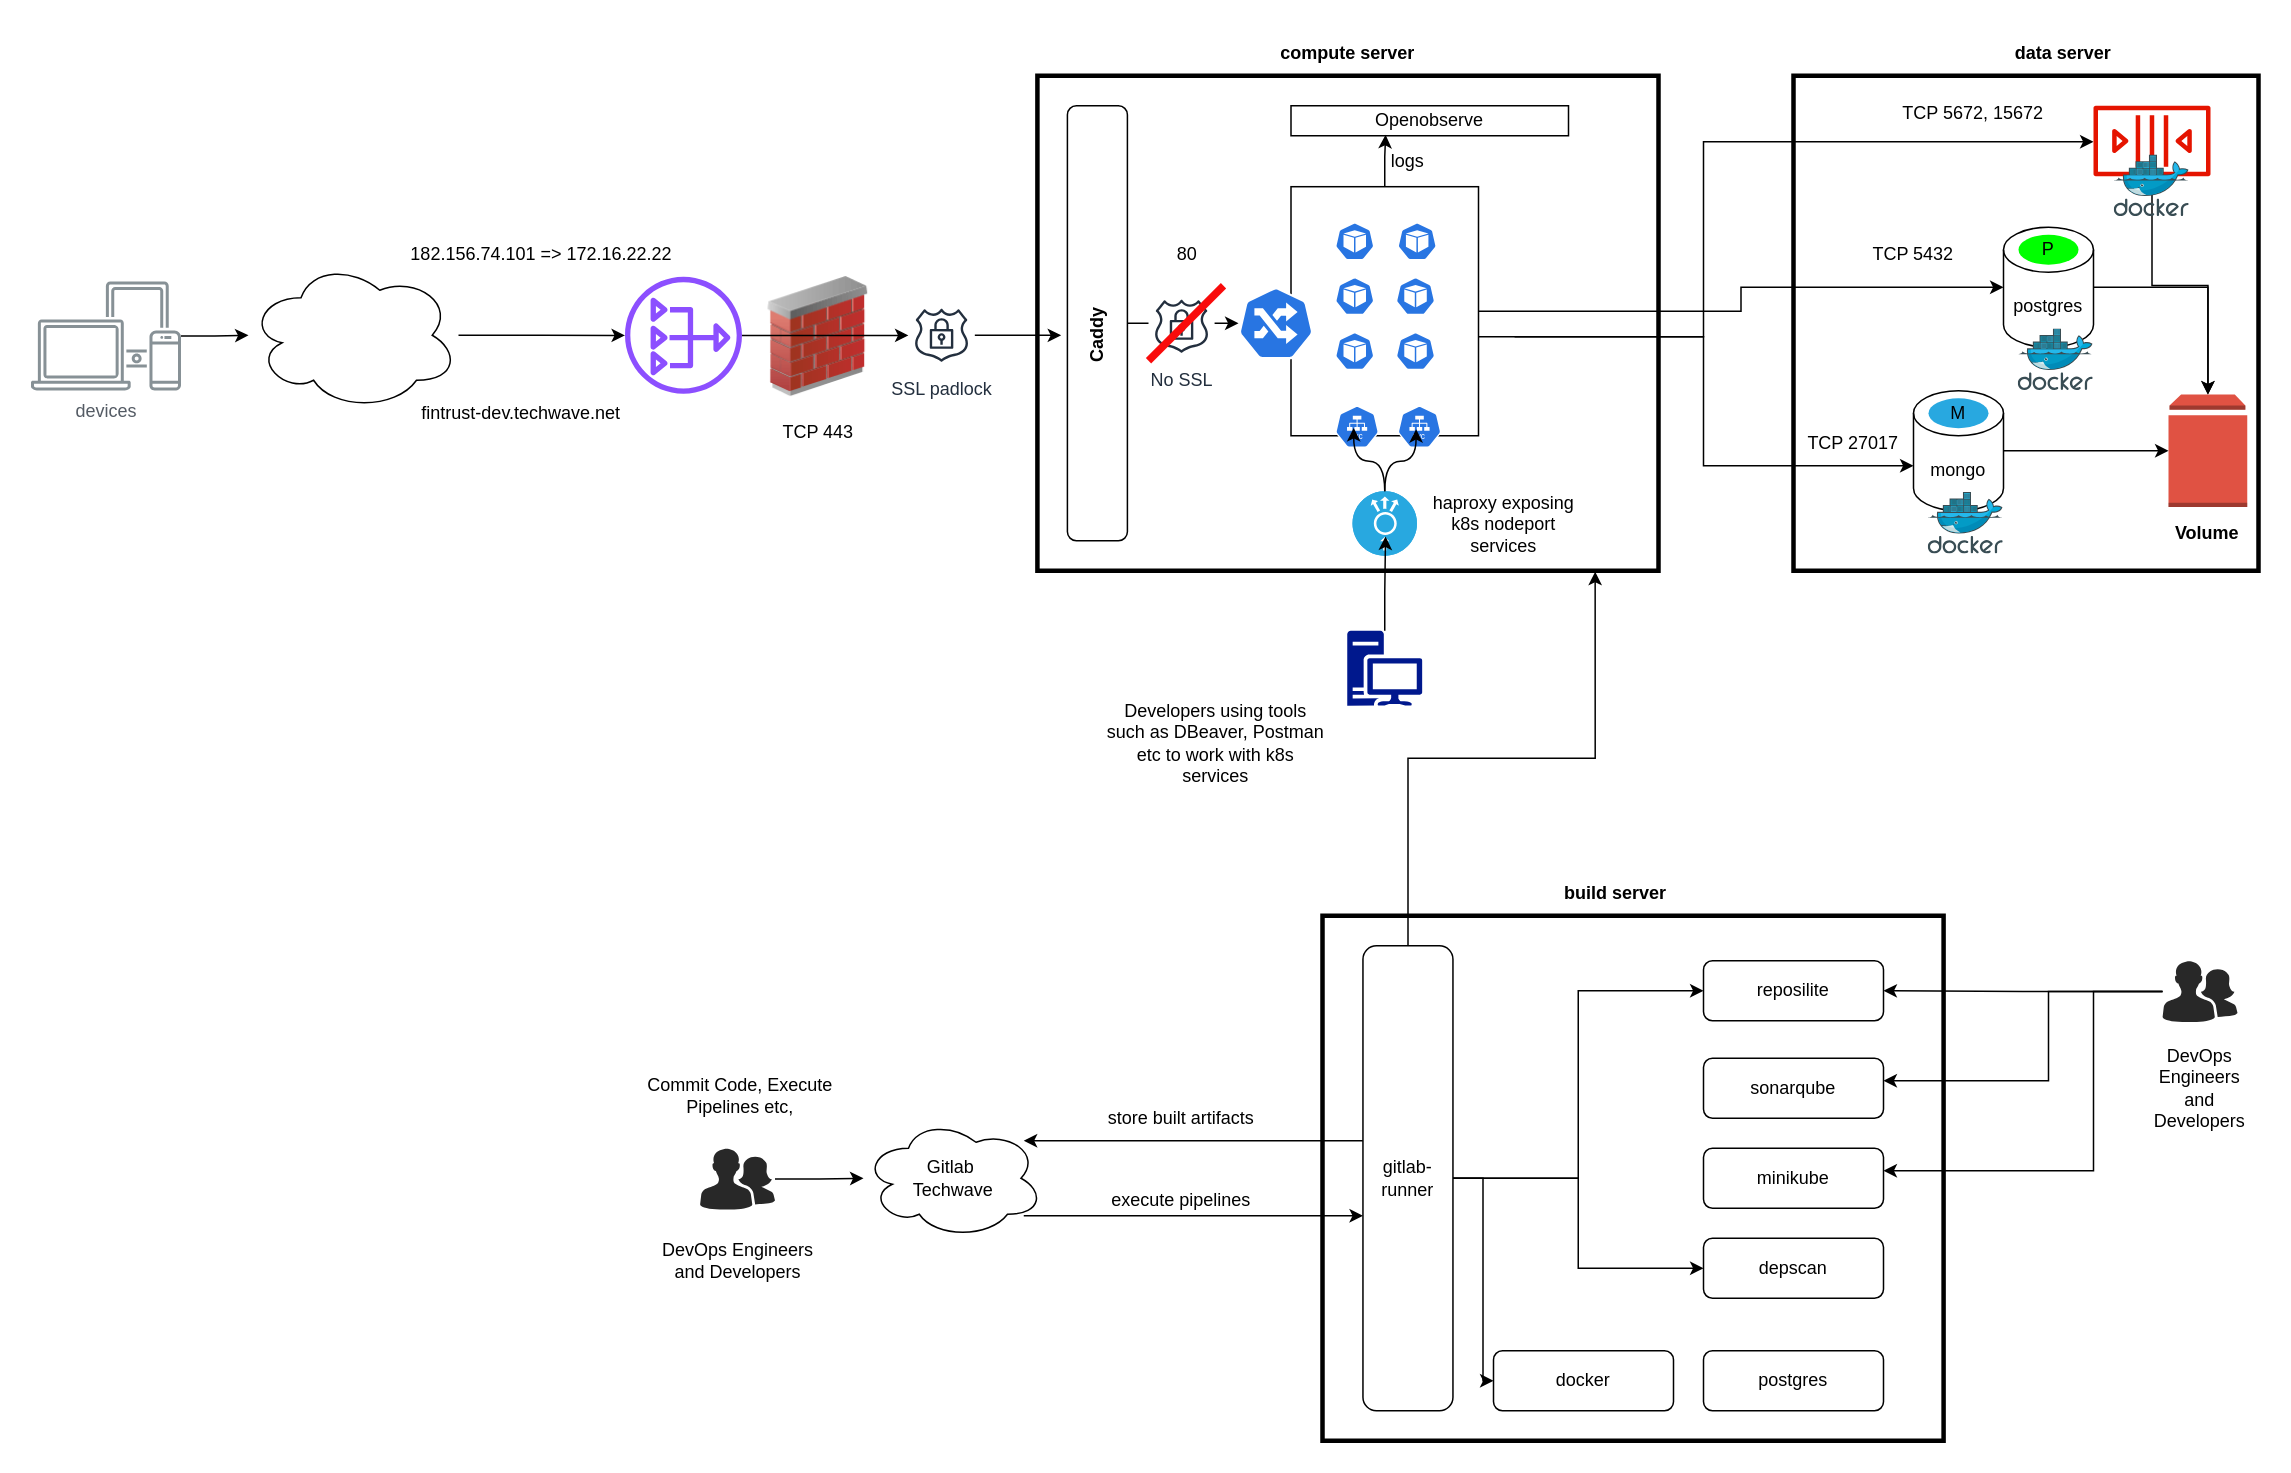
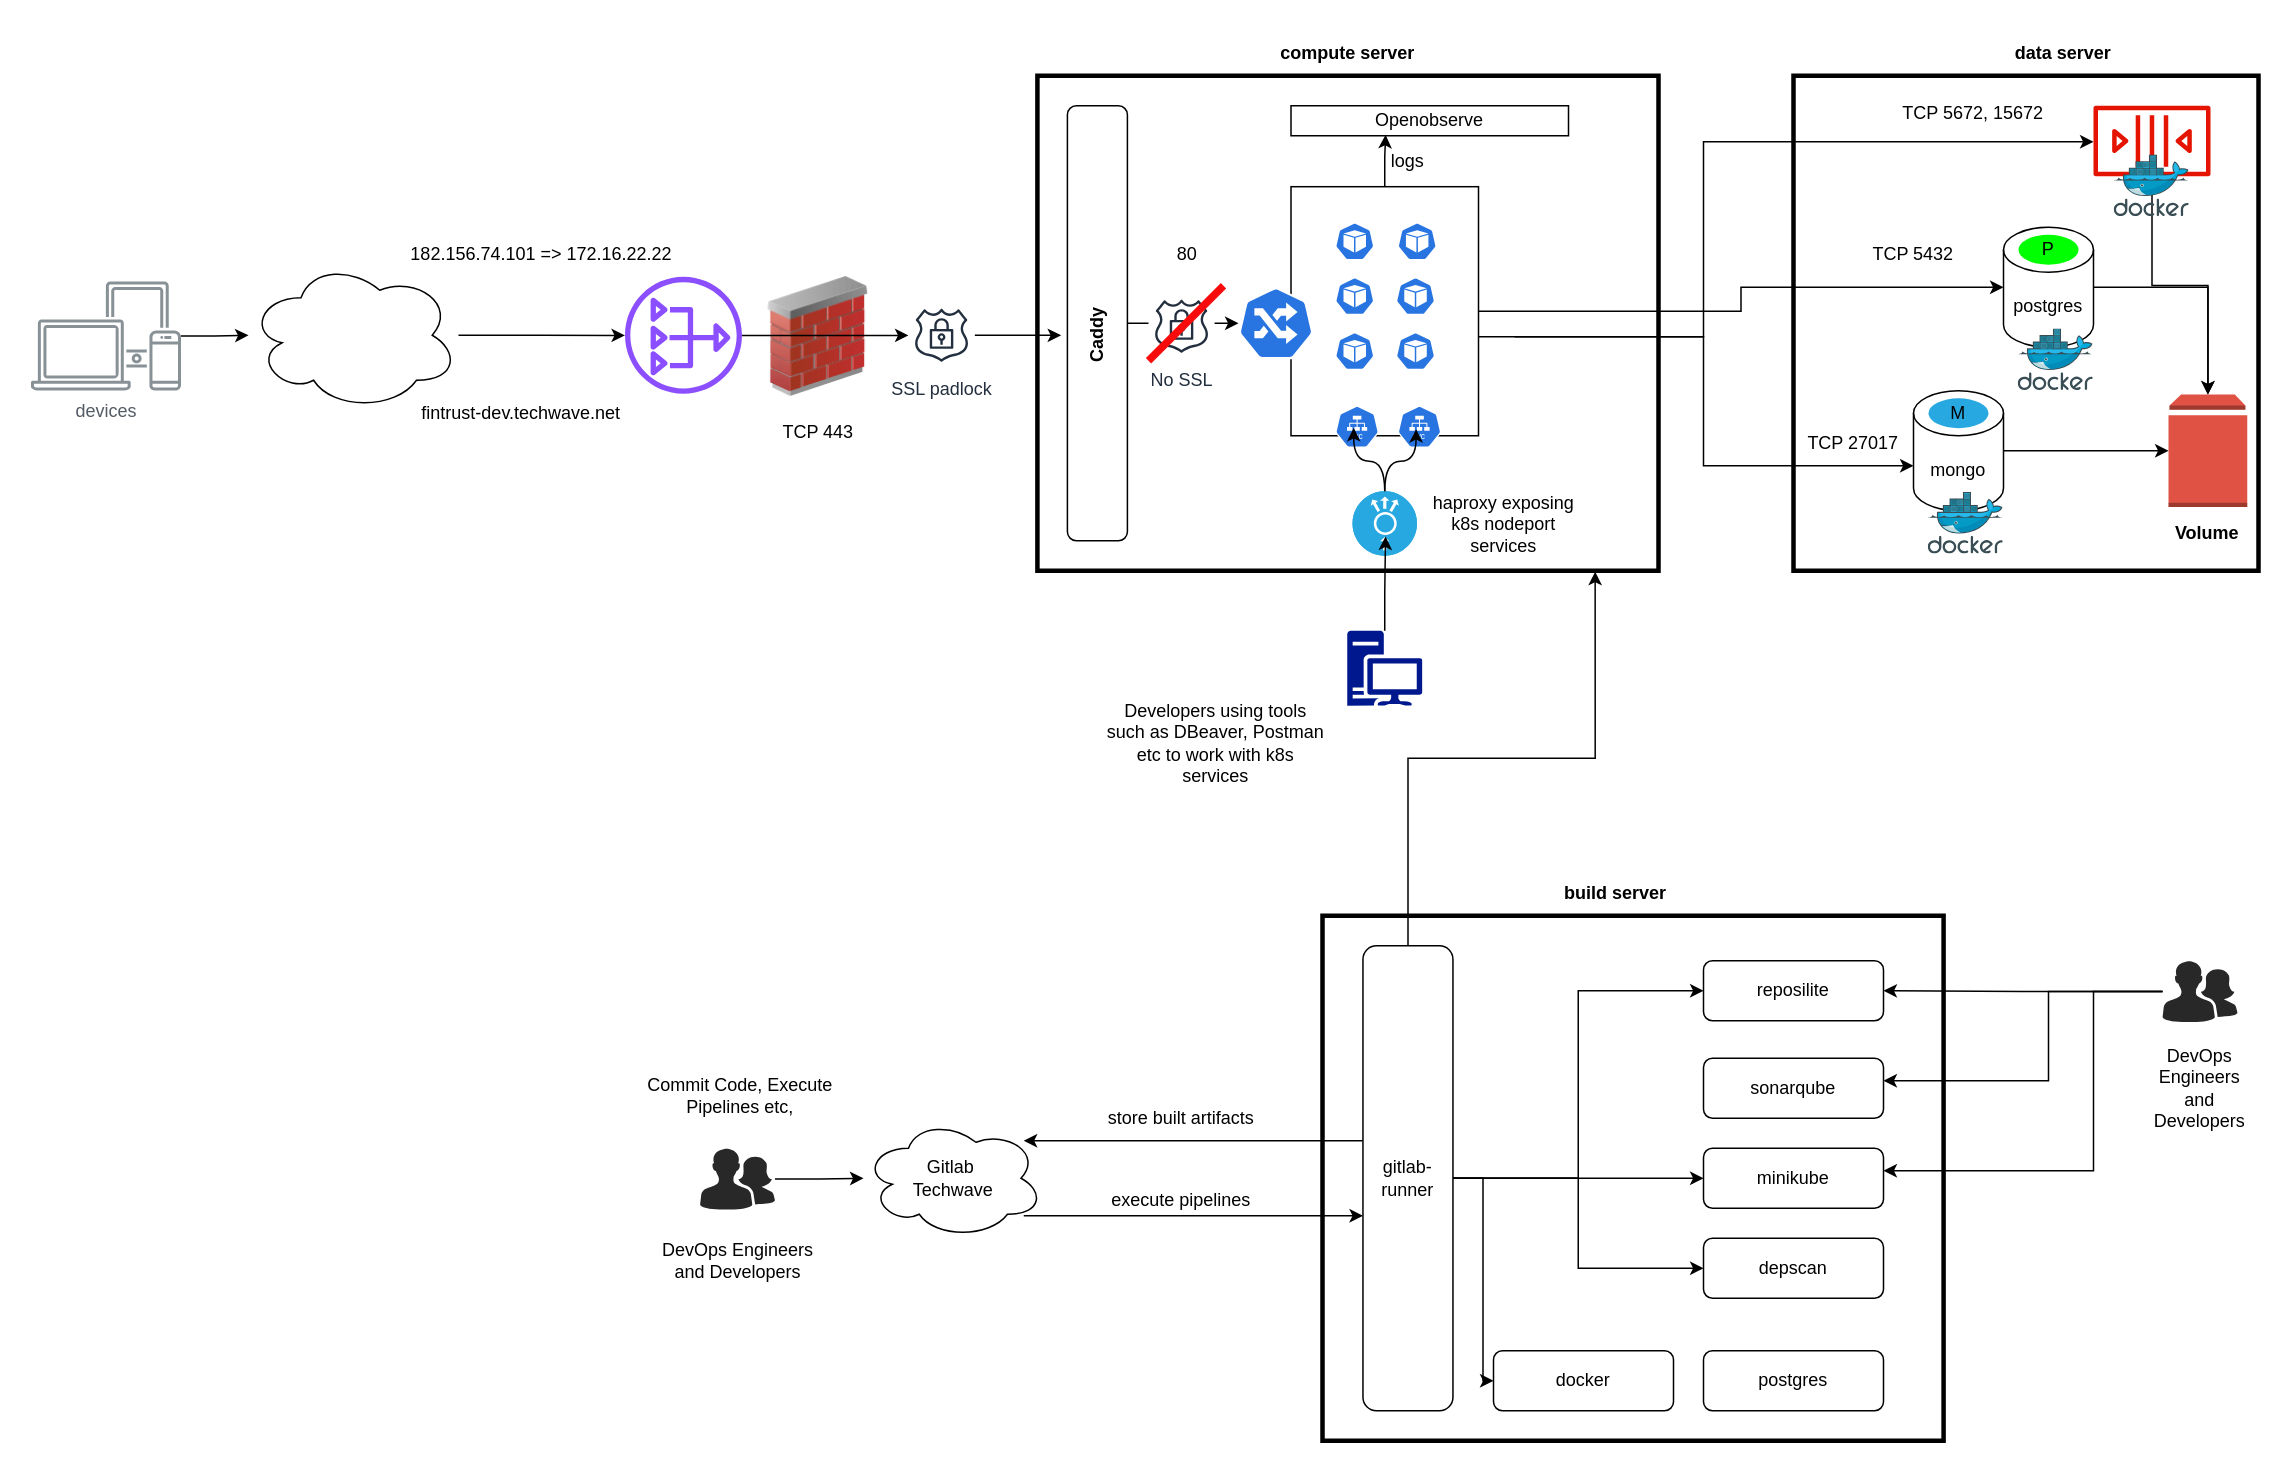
none -> (1637, 1178)
